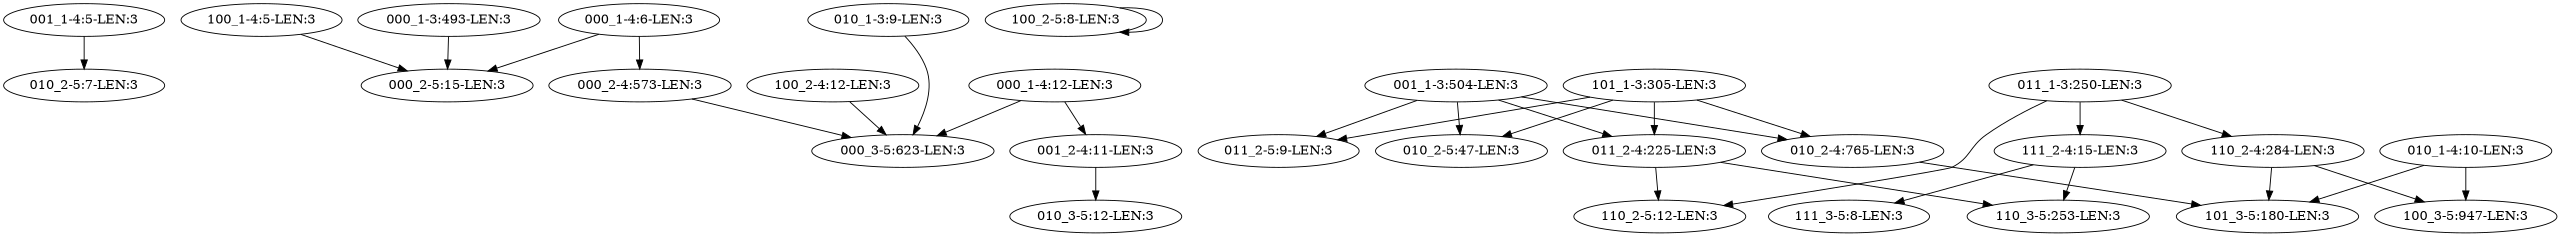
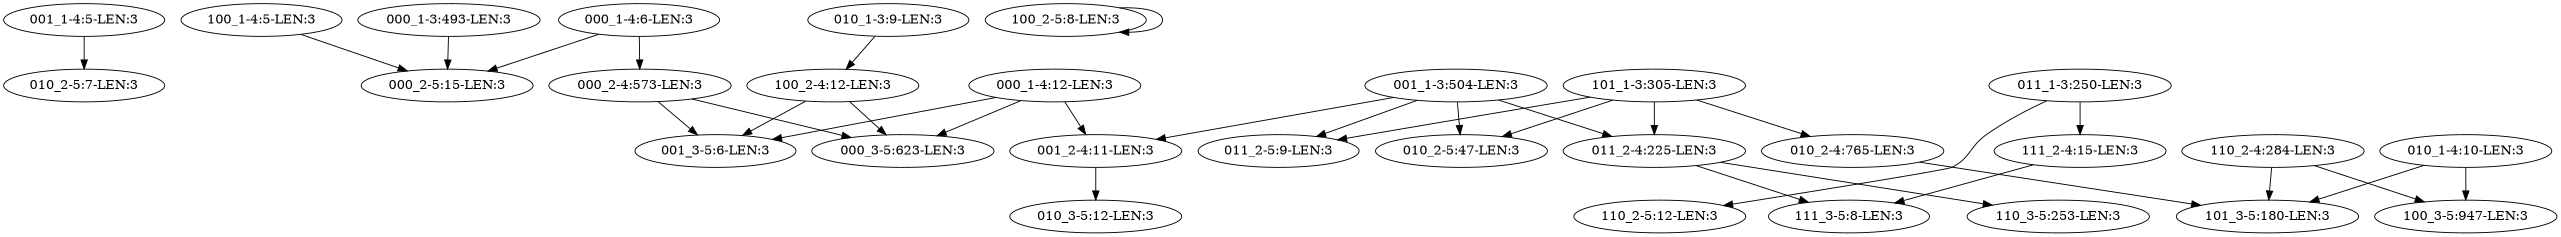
(929, 79) -> (864, 49)
(1643, 116) -> (1279, 118)
(2172, 117) -> none
none -> (715, 151)
(1657, 179) -> (1748, 183)
(2071, 179) -> none
